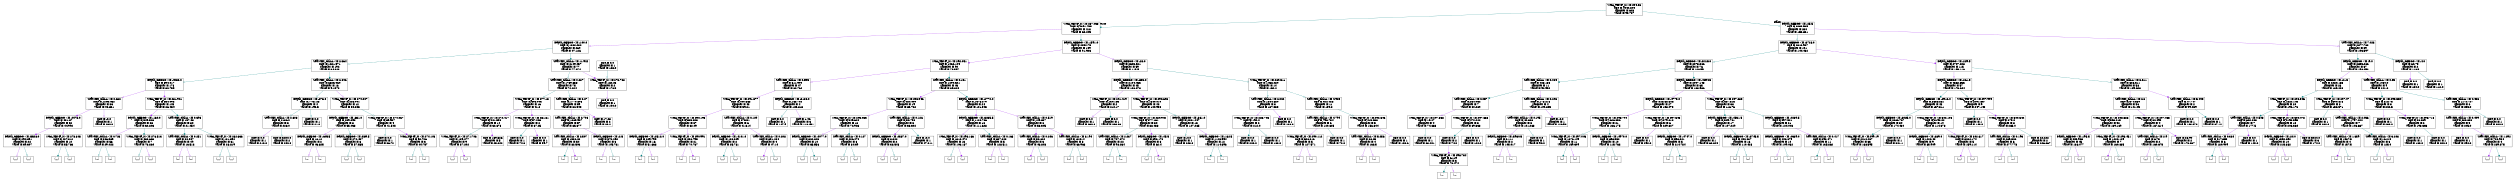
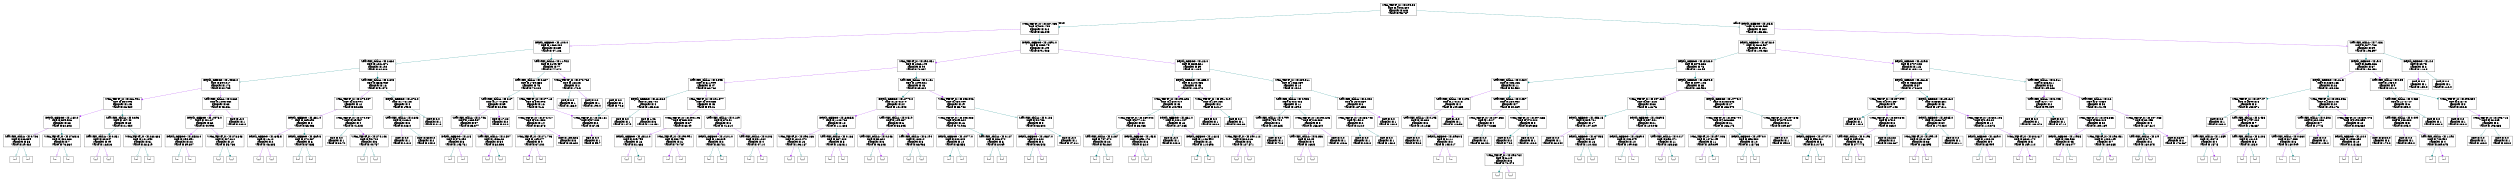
(607, 74) -> (570, 94)
(524, 132) -> (604, 112)
